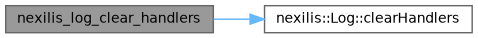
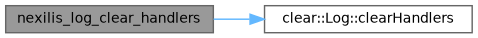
(368, 19) -> (368, 19)
